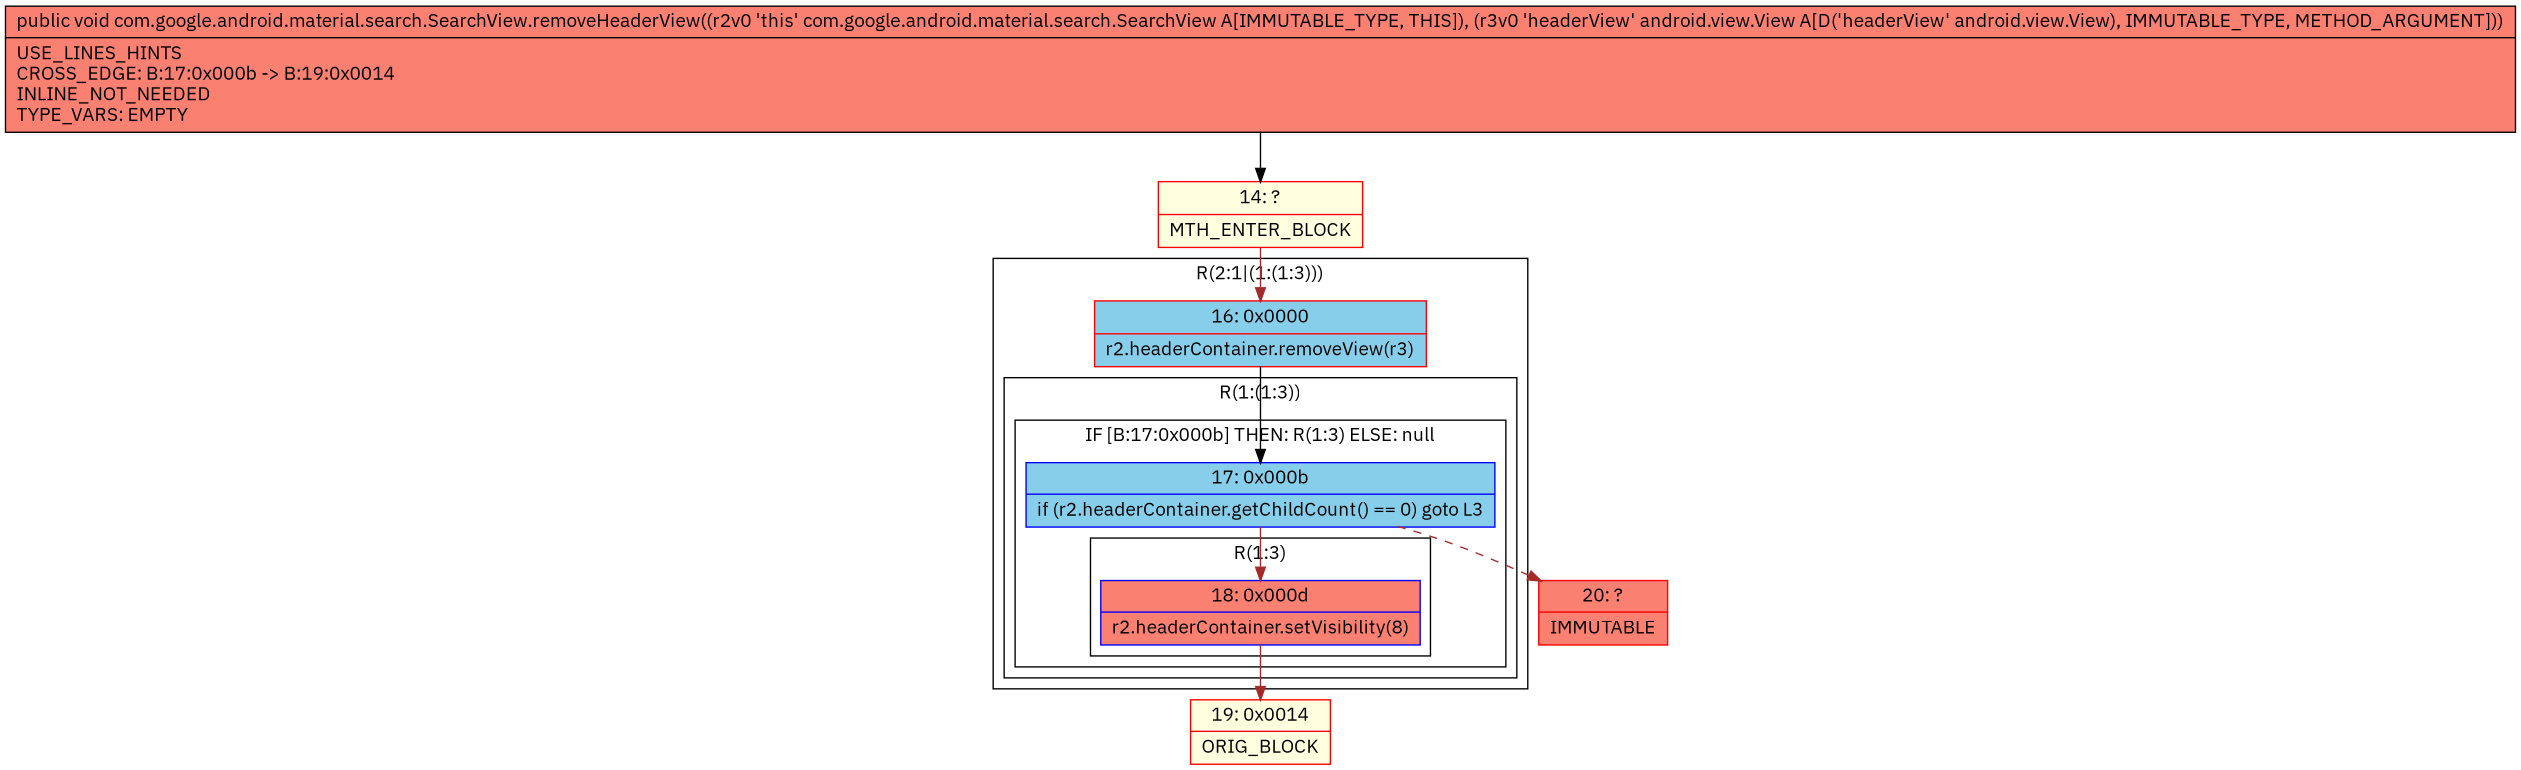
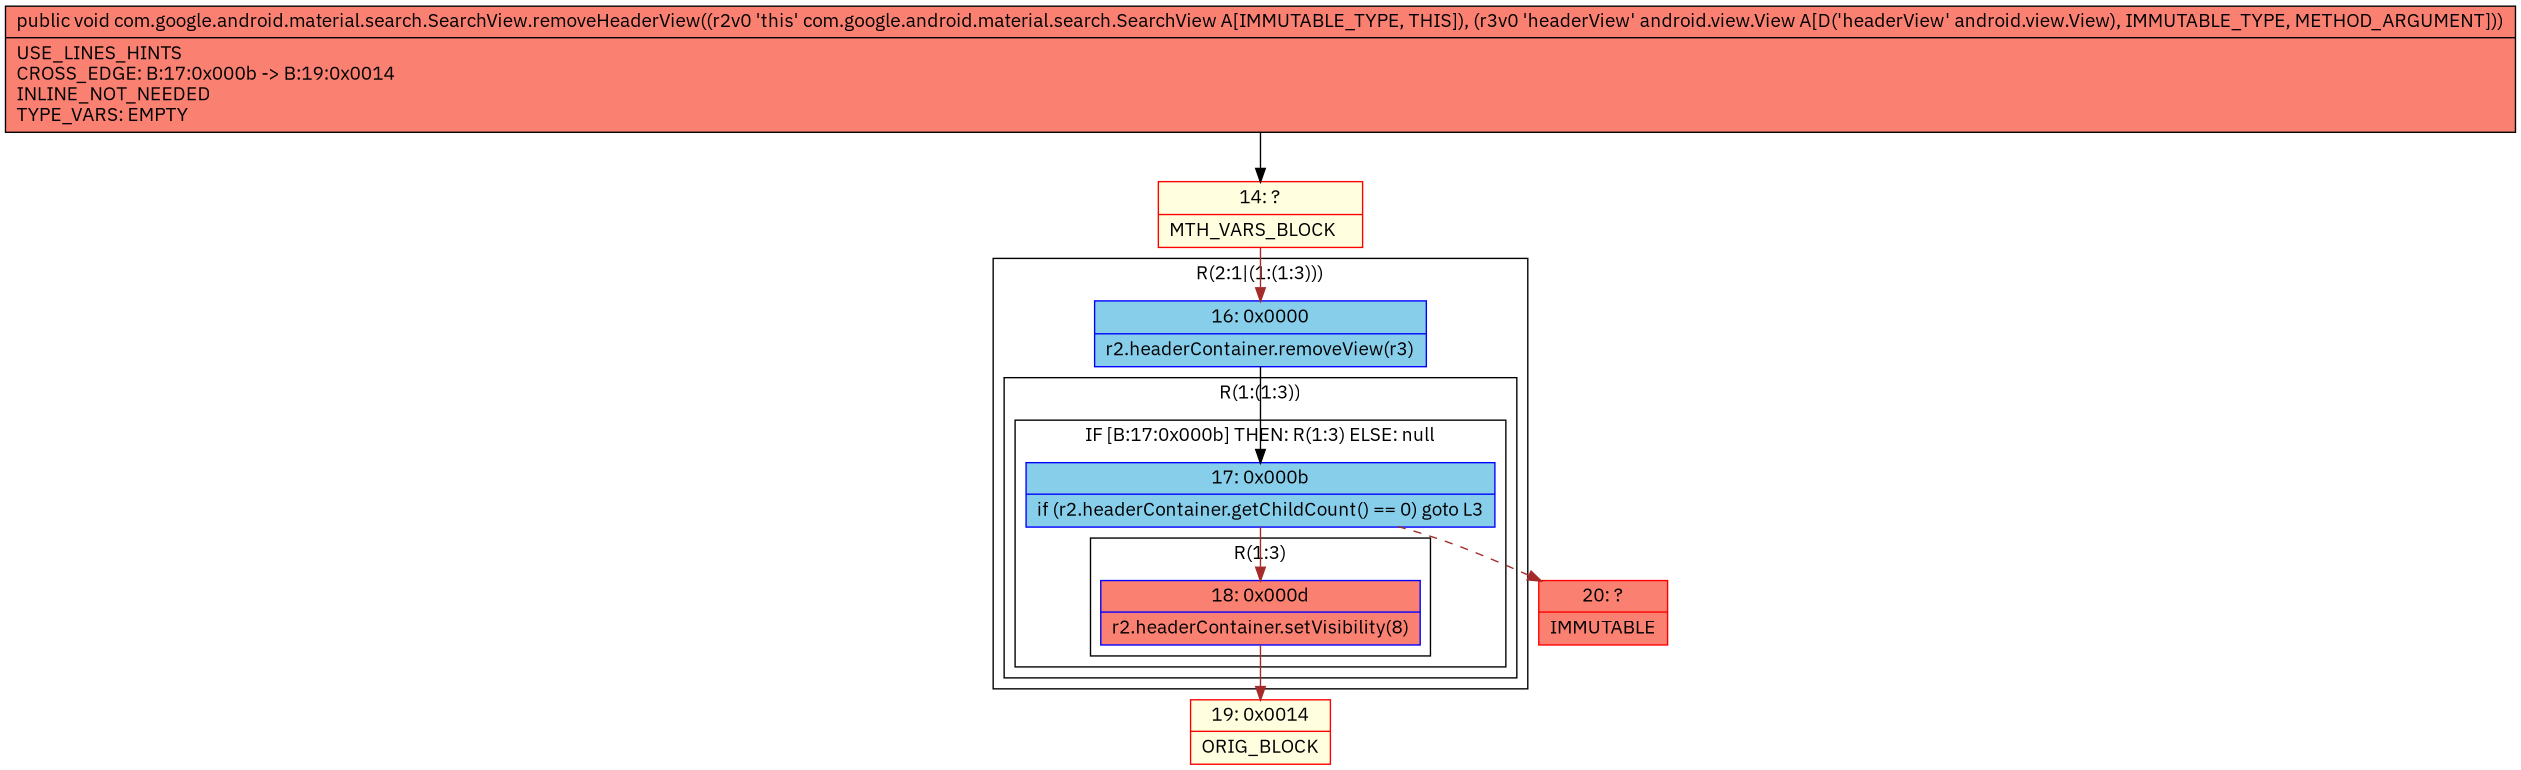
(1260, 230) -> (1253, 230)
(1260, 334) -> (1260, 334)
